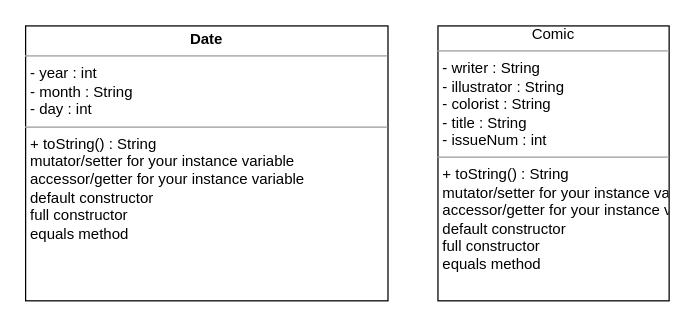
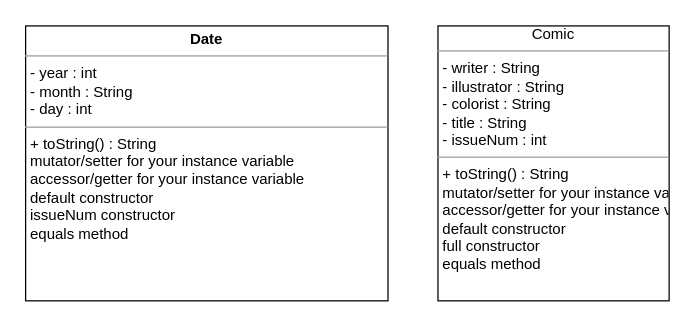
(188, 116) -> (188, 116)
